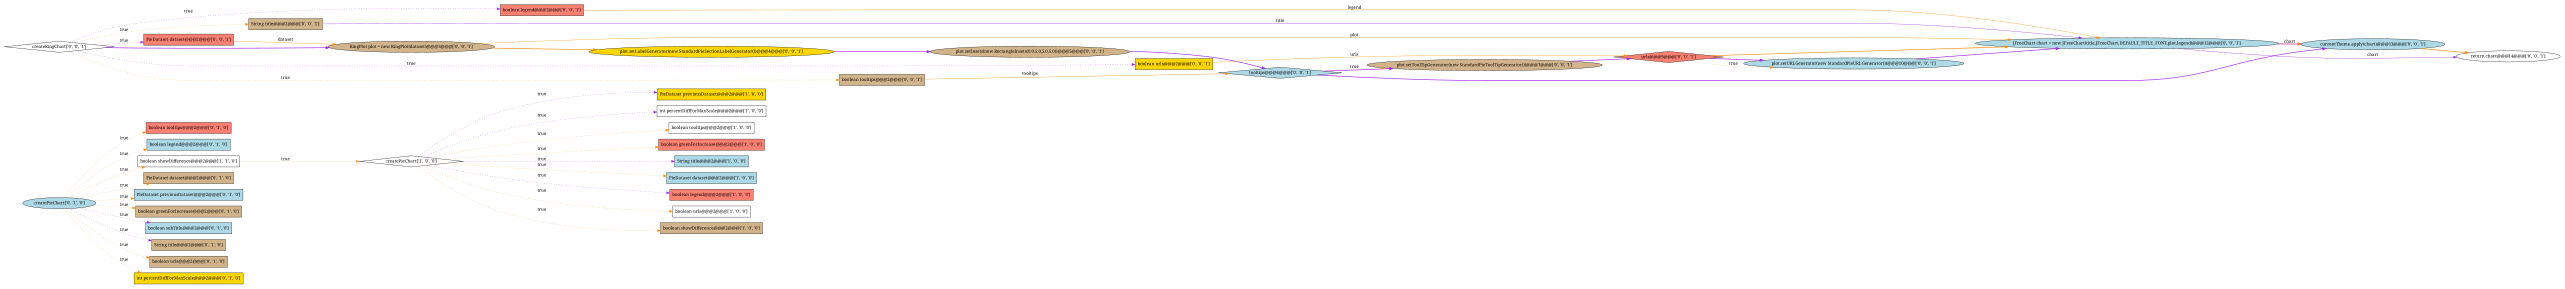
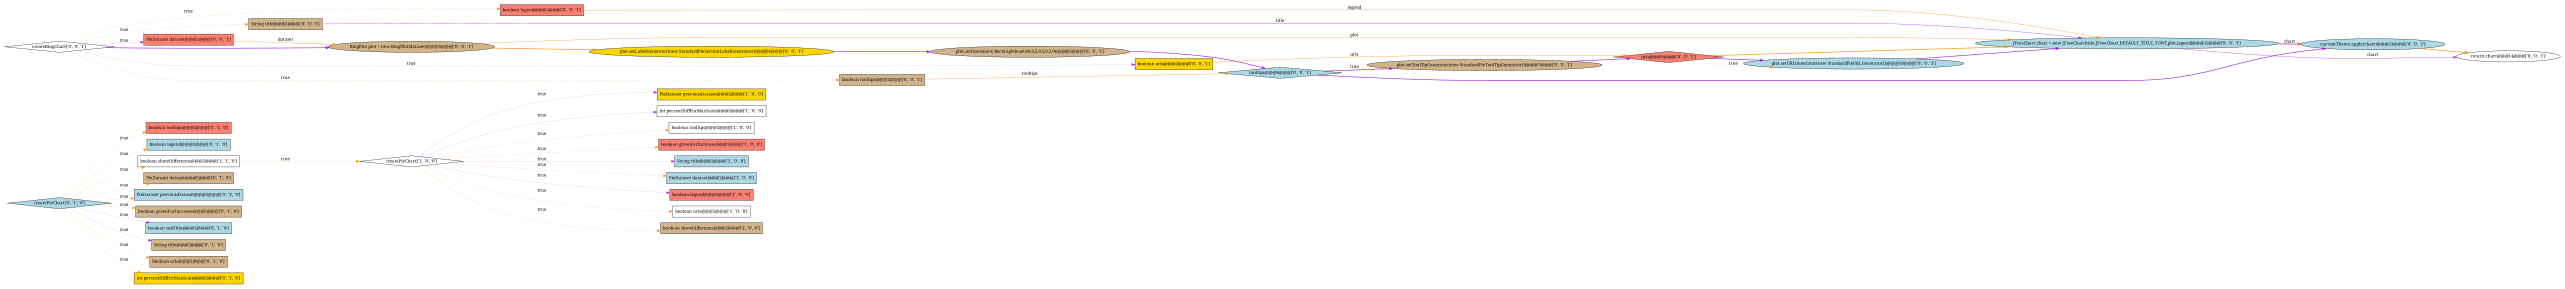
(282, 11) -> (282, 11)
(59, 203) -> (59, 203)
